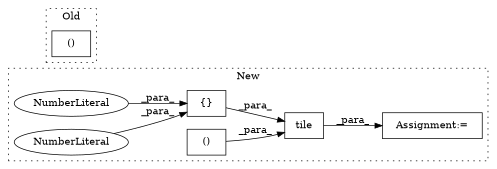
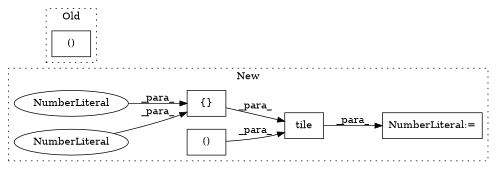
(432, 126) -> (432, 126)
